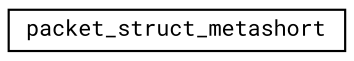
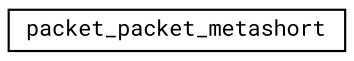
(177, 30) -> (177, 30)
